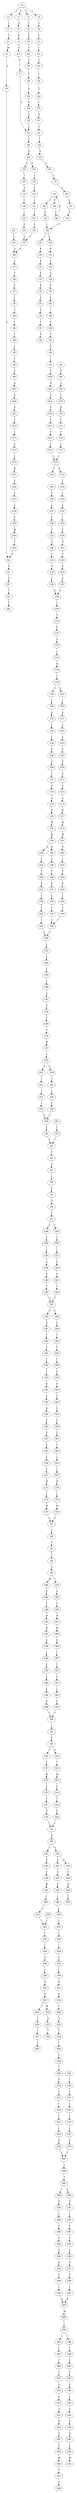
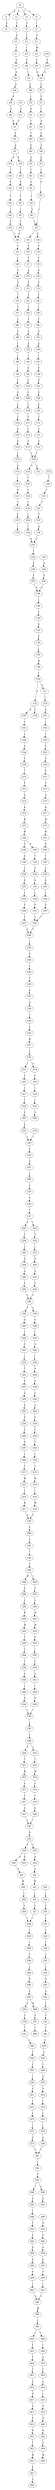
(19, 42) -> none
(54, 199) -> (41, 132)
(20, 248) -> (17, 245)
none -> (28, 350)
(14, 524) -> none
(52, 553) -> (36, 538)
(52, 712) -> (30, 709)
(43, 1115) -> (24, 1112)
(46, 1127) -> none
(57, 1878) -> none
none -> (24, 1905)
none -> (32, 2058)
(69, 2213) -> none
